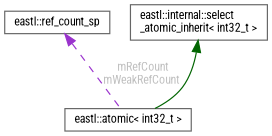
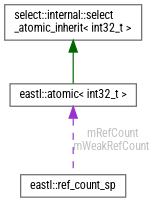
(199, 22) -> (73, 22)
(96, 76) -> (73, 147)
